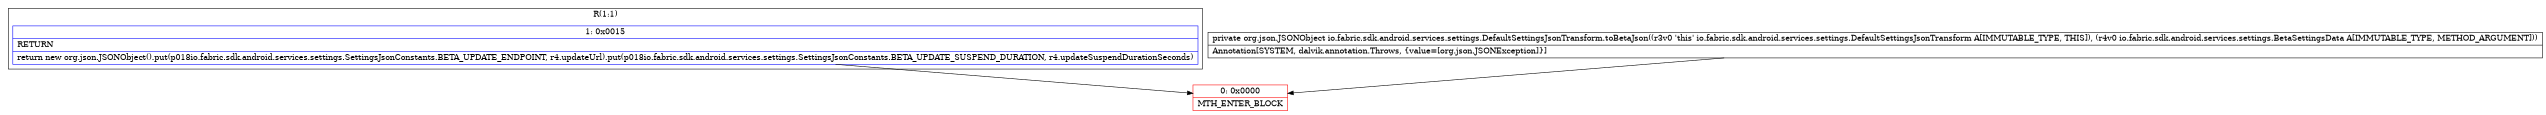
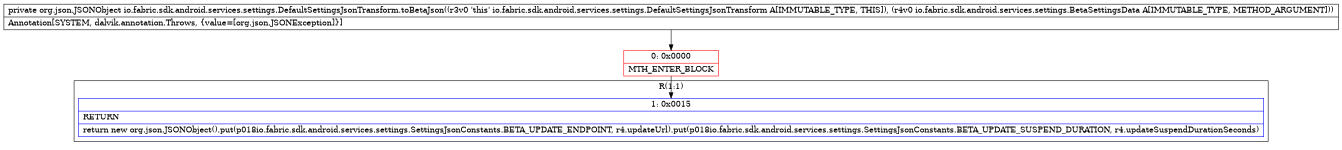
(1011, 79) -> (671, 84)
